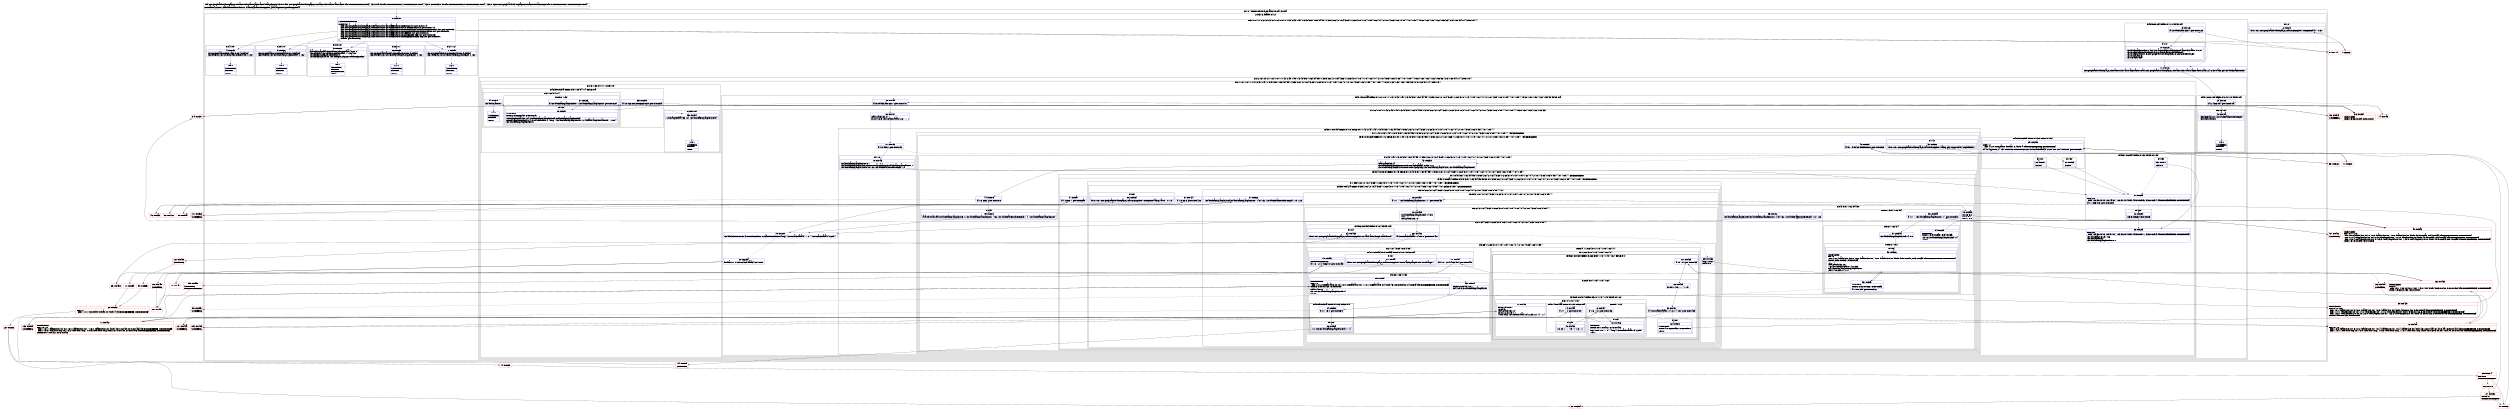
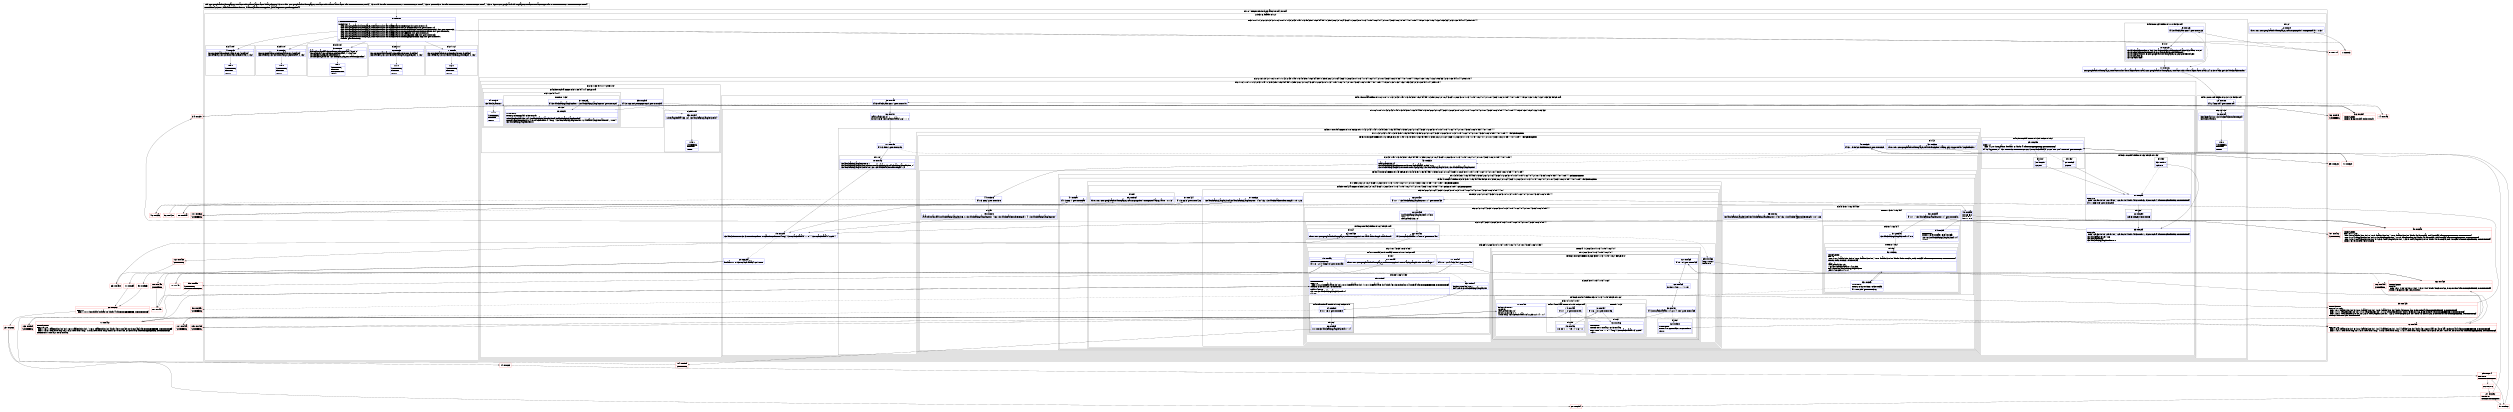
(1762, 172) -> (830, 199)
(617, 205) -> (636, 207)
